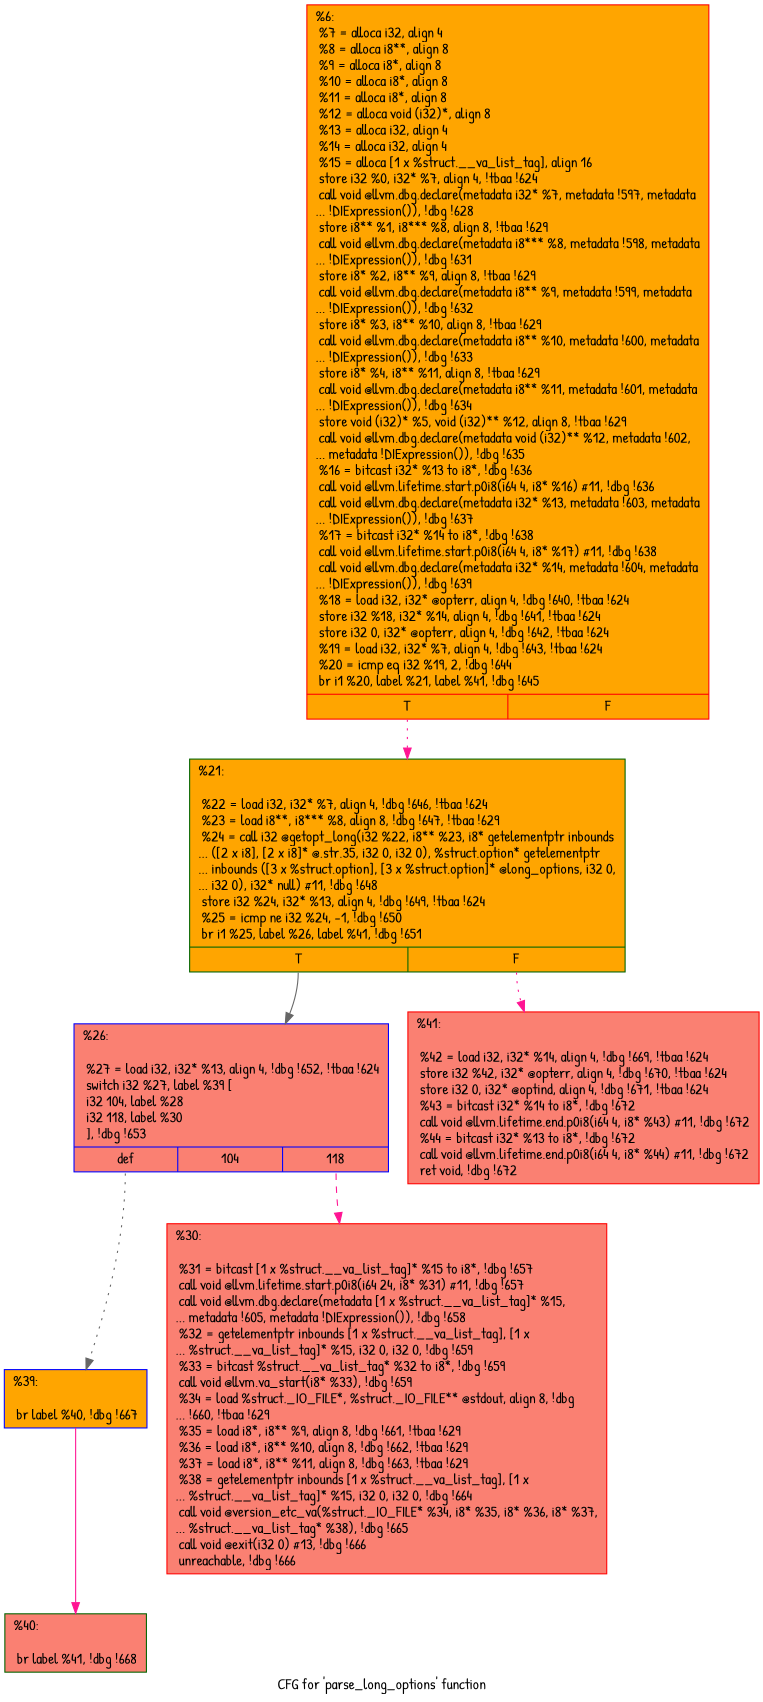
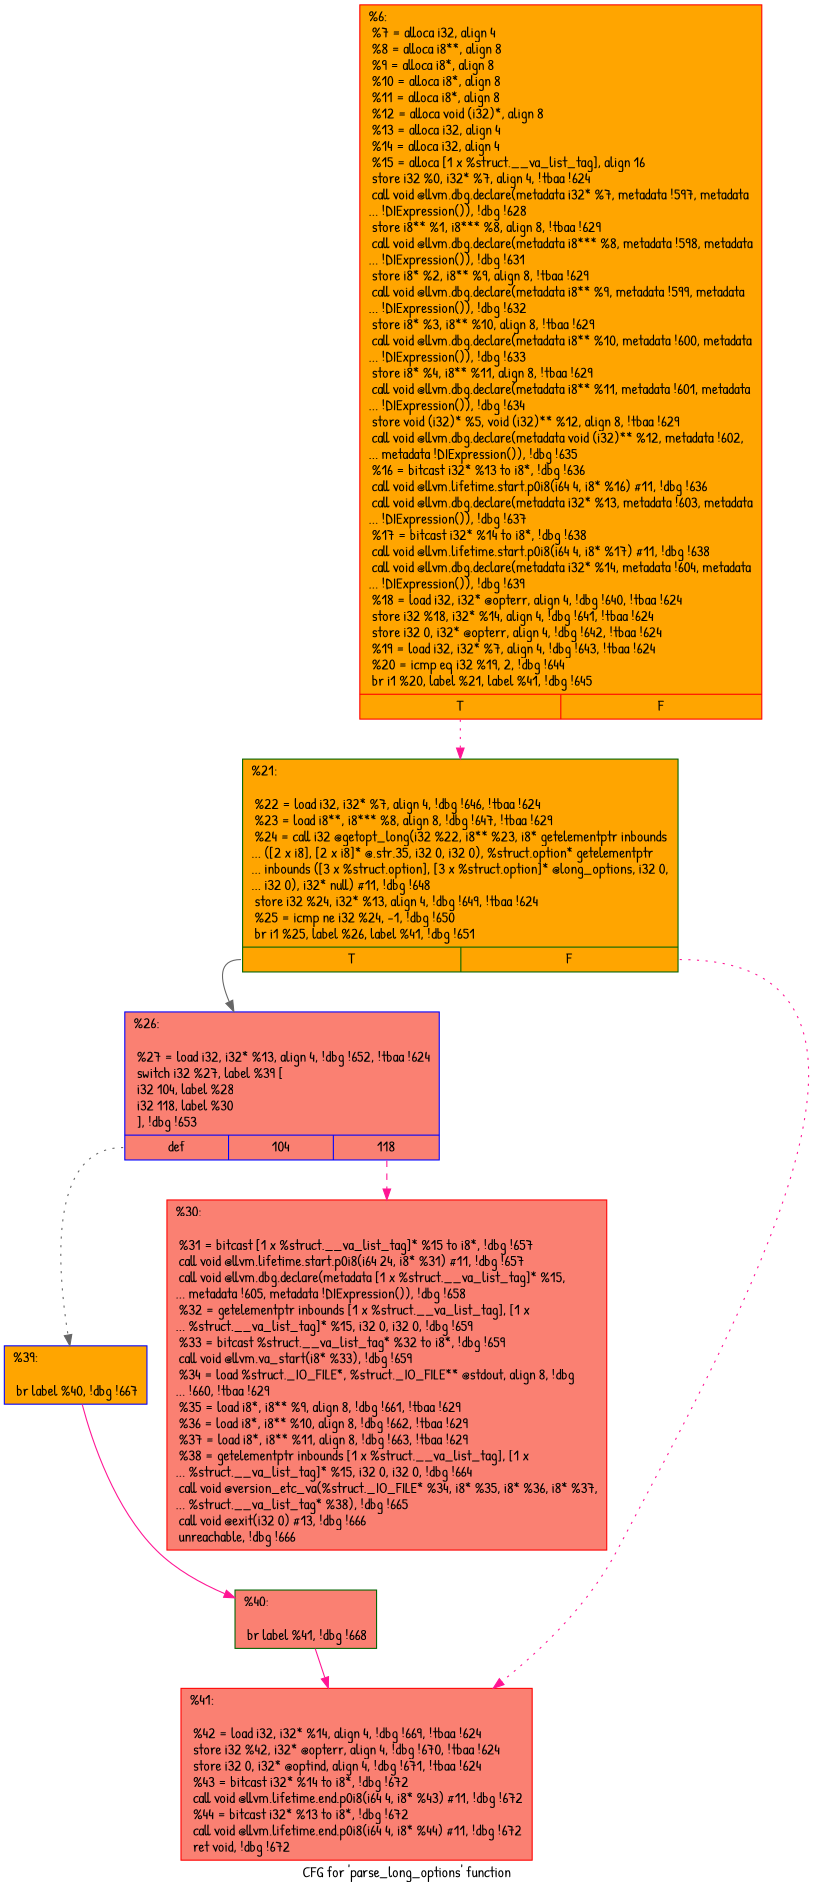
none -> (320, 1663)
